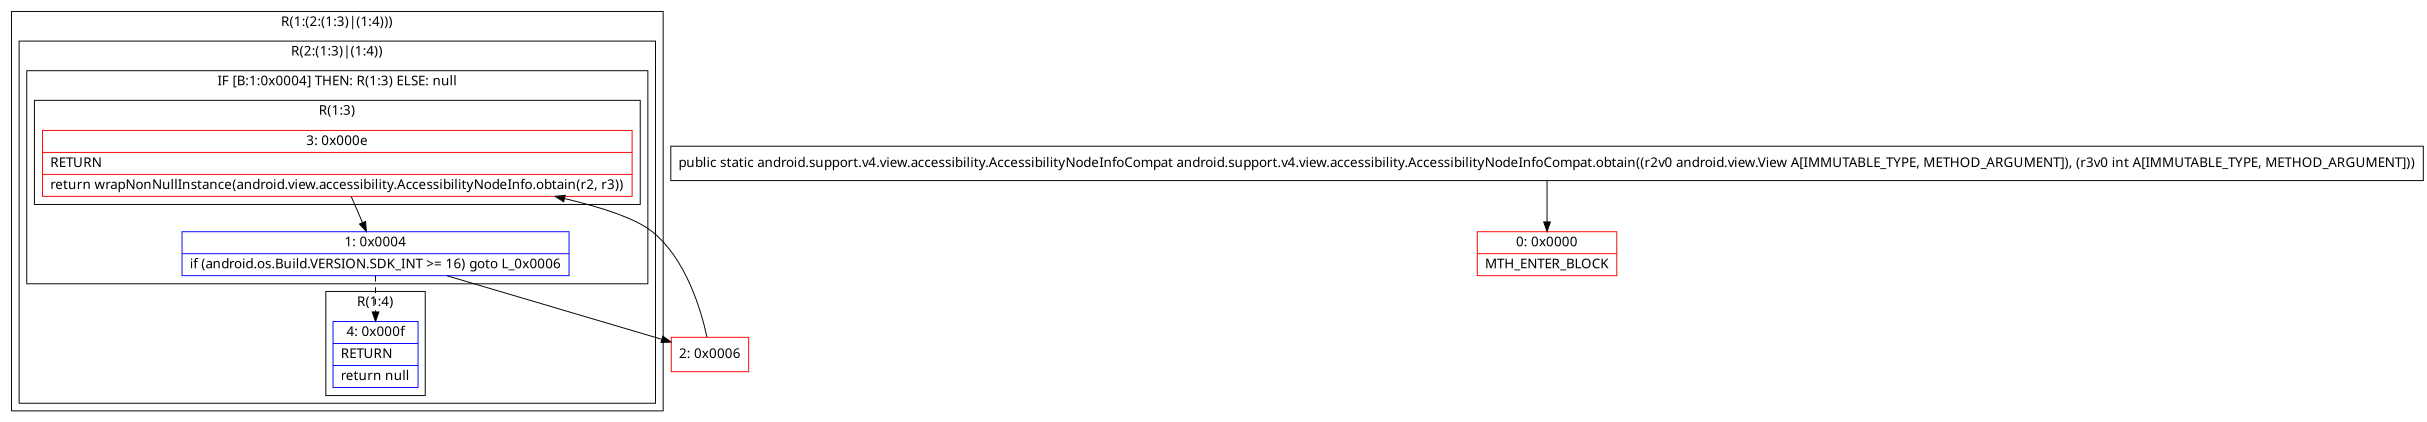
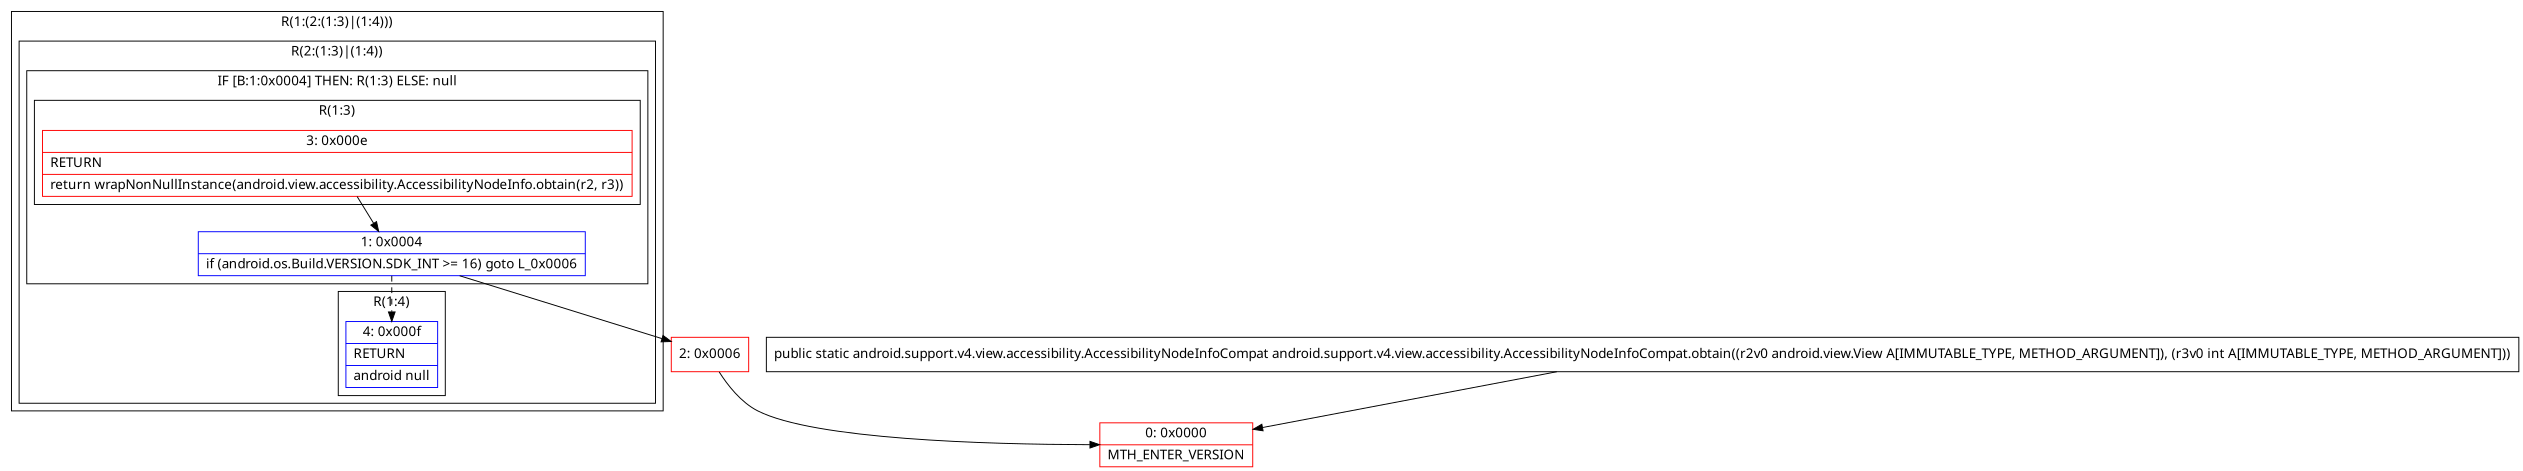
(672, 253) -> (895, 437)
(1547, 264) -> (1176, 455)
(376, 376) -> (392, 376)
